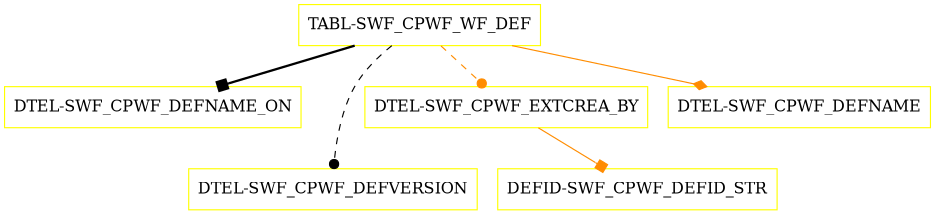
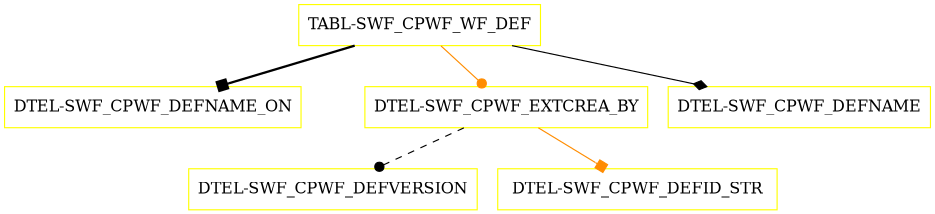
(460, 63) -> (460, 63)
(603, 65) -> (603, 65)
(350, 96) -> (424, 146)
(637, 189) -> (637, 189)
